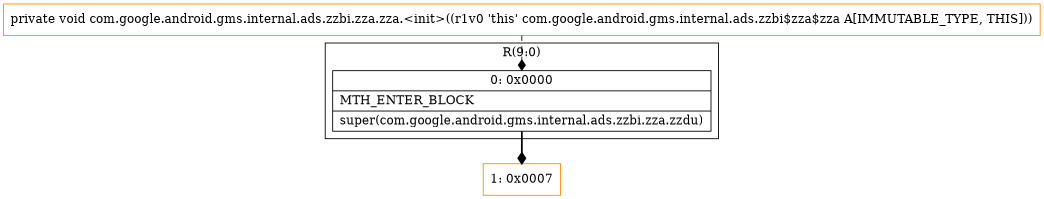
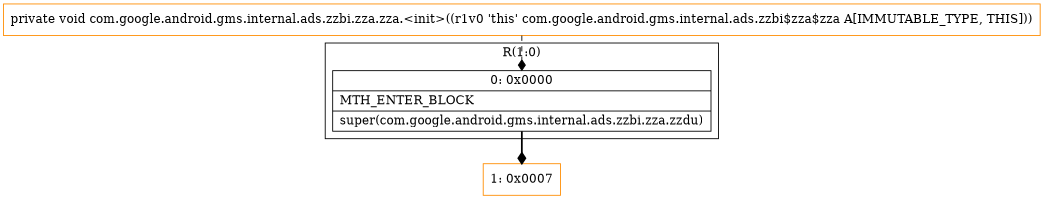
(522, 53) -> (522, 53)
